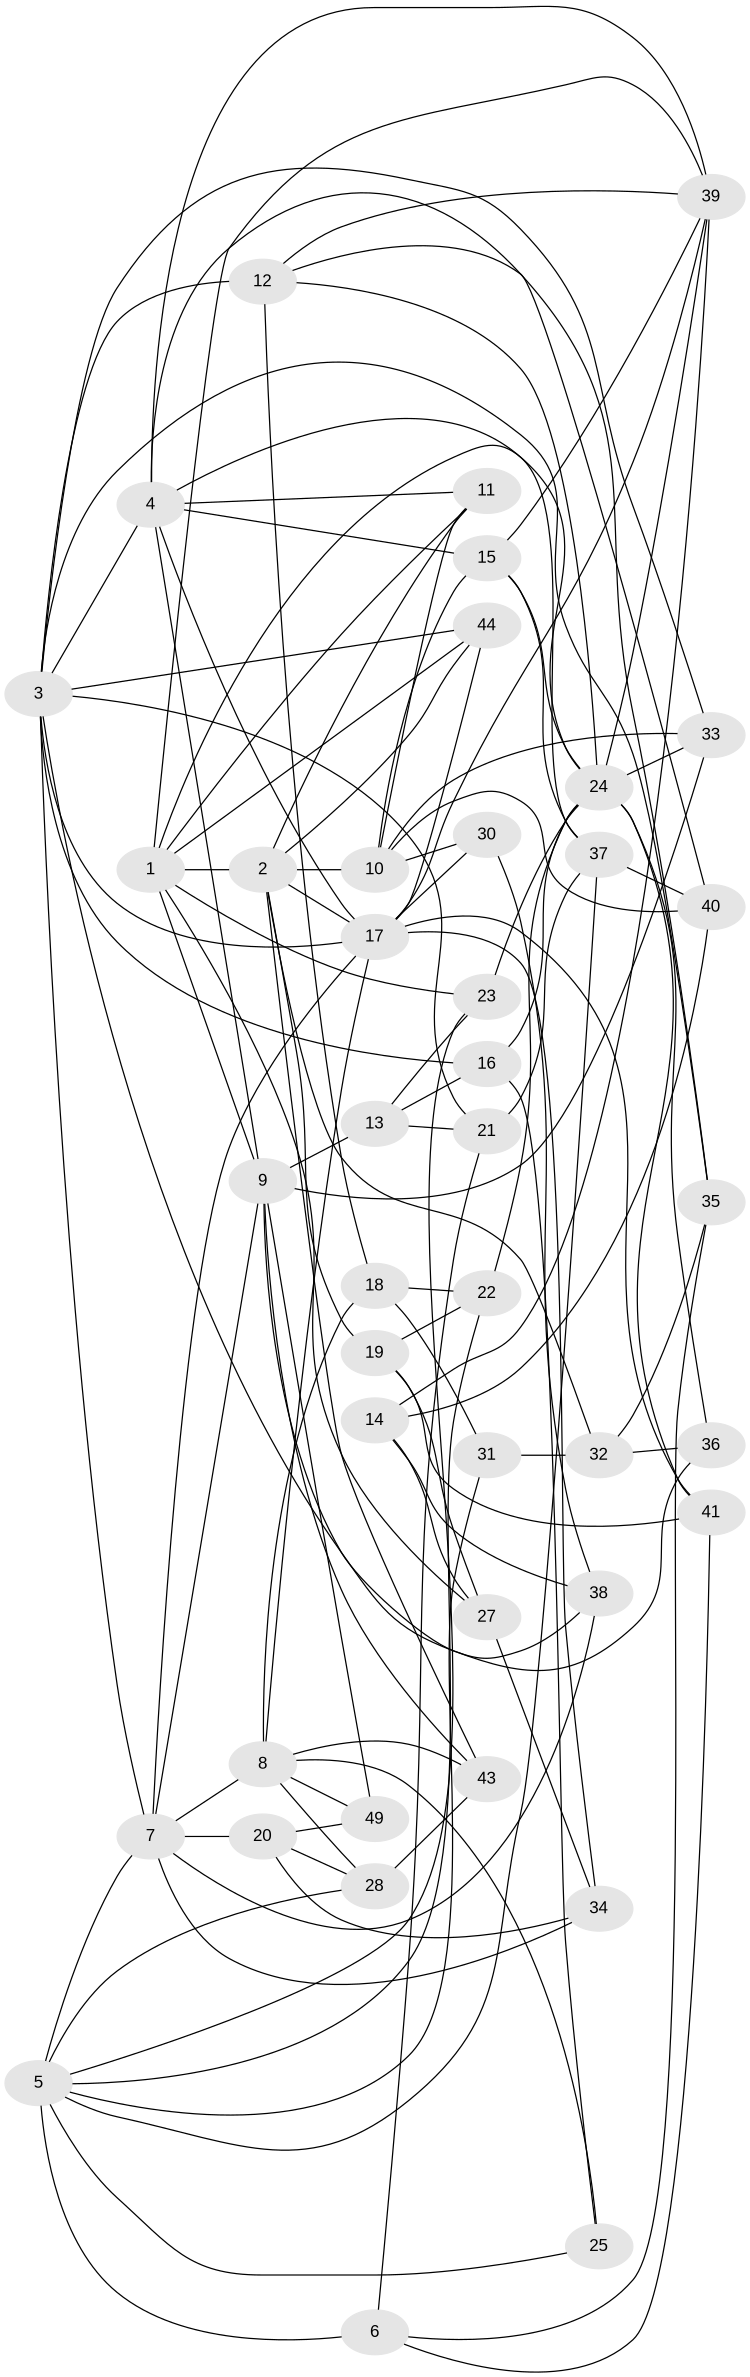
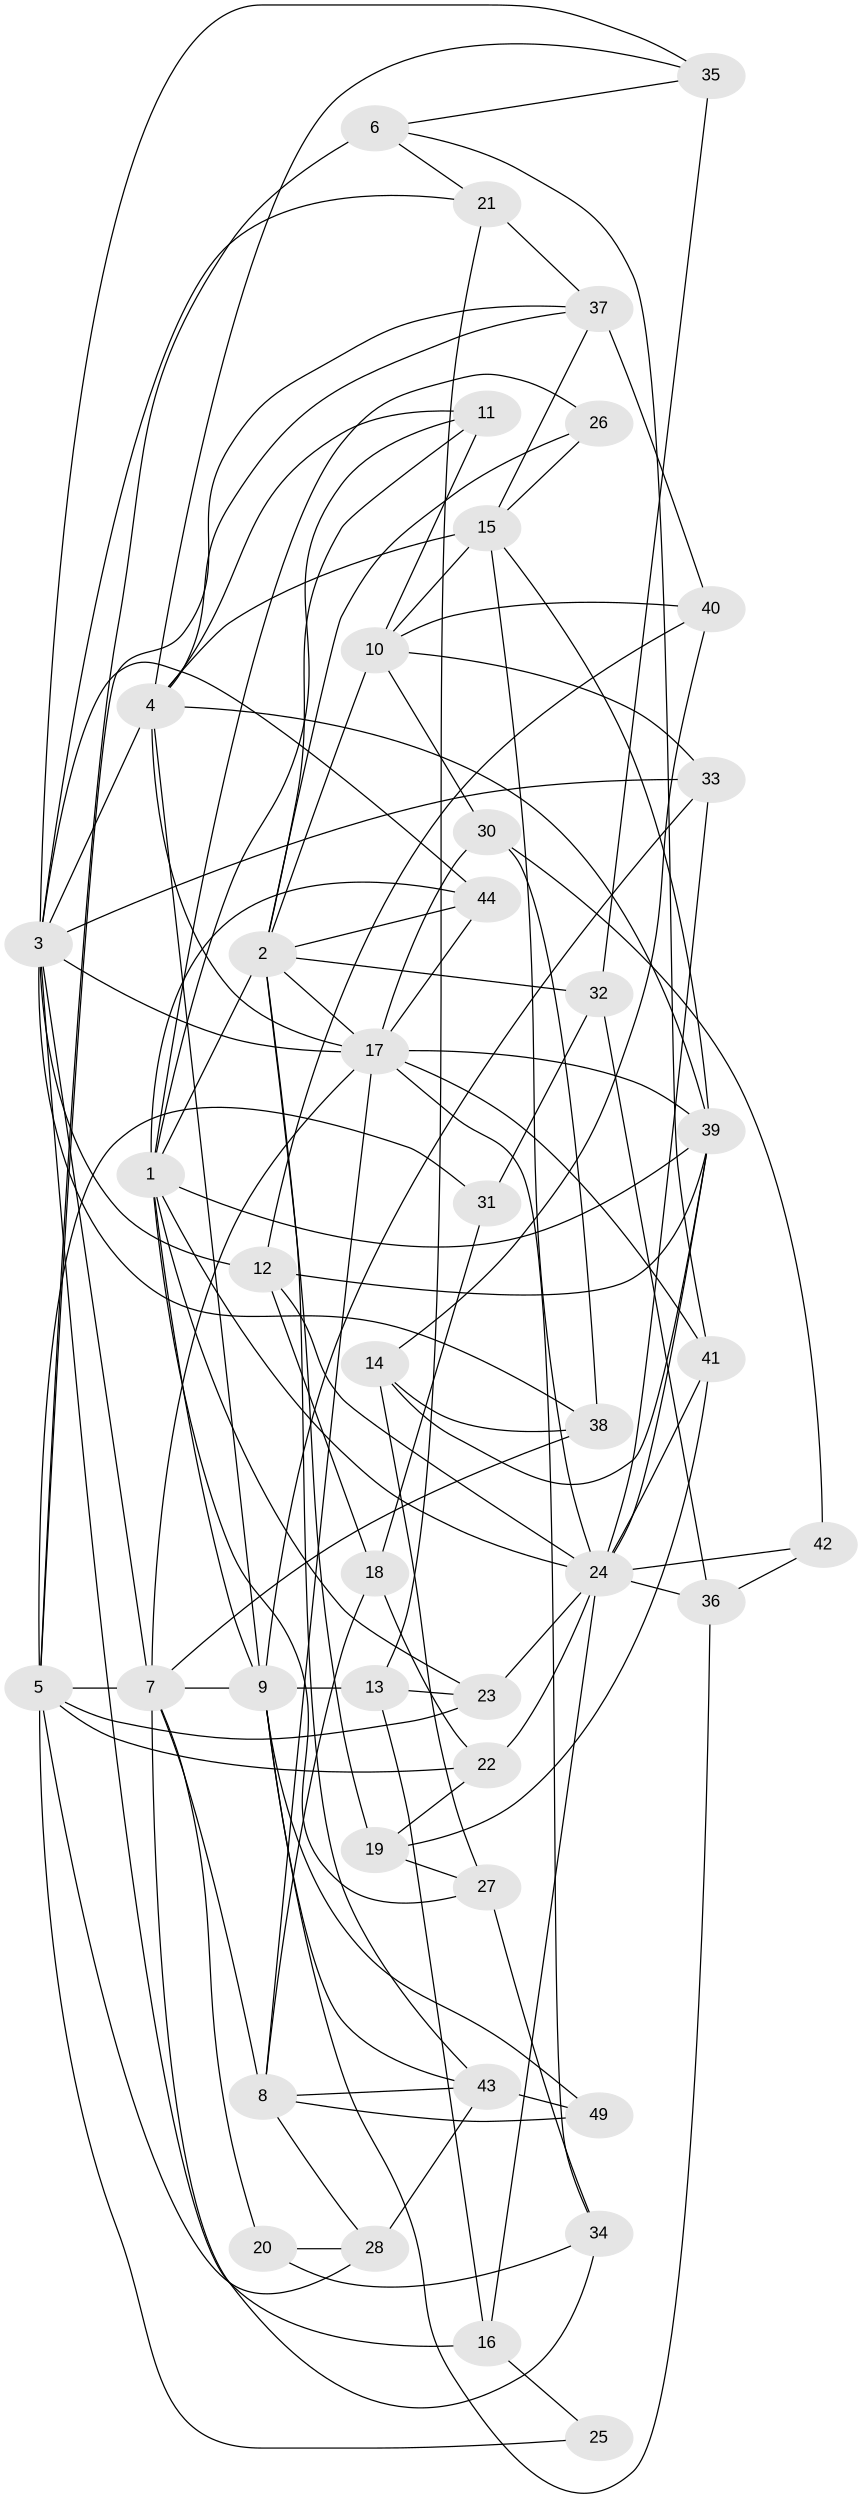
none -> (599, 424)
none -> (823, 1545)
(310, 1829) -> (542, 2101)
(513, 1919) -> none
